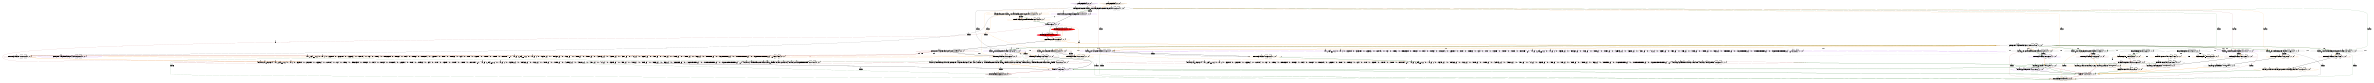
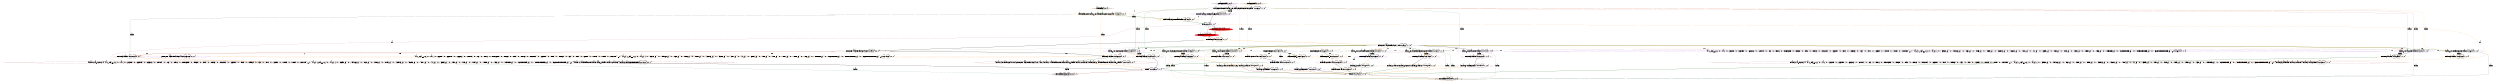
none -> (1102, 8)
(2189, 57) -> (1281, 57)
(2252, 61) -> none
